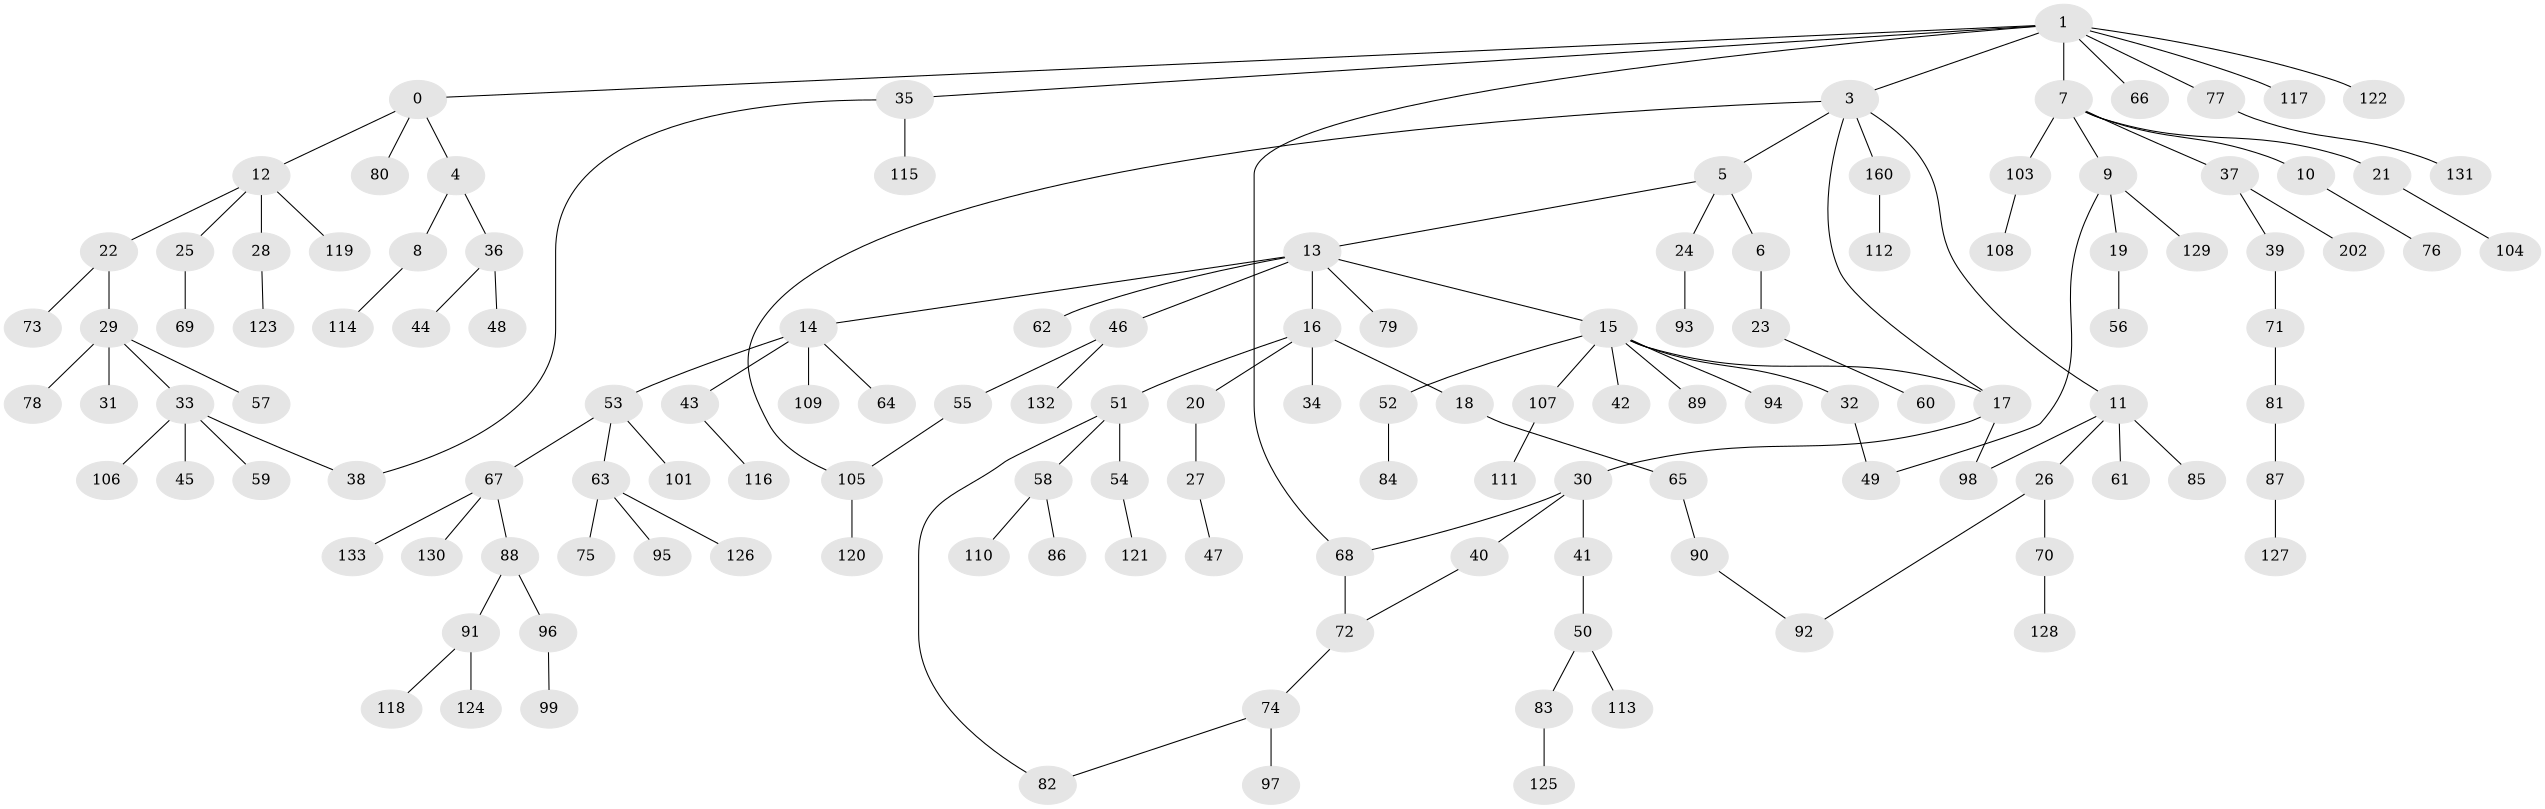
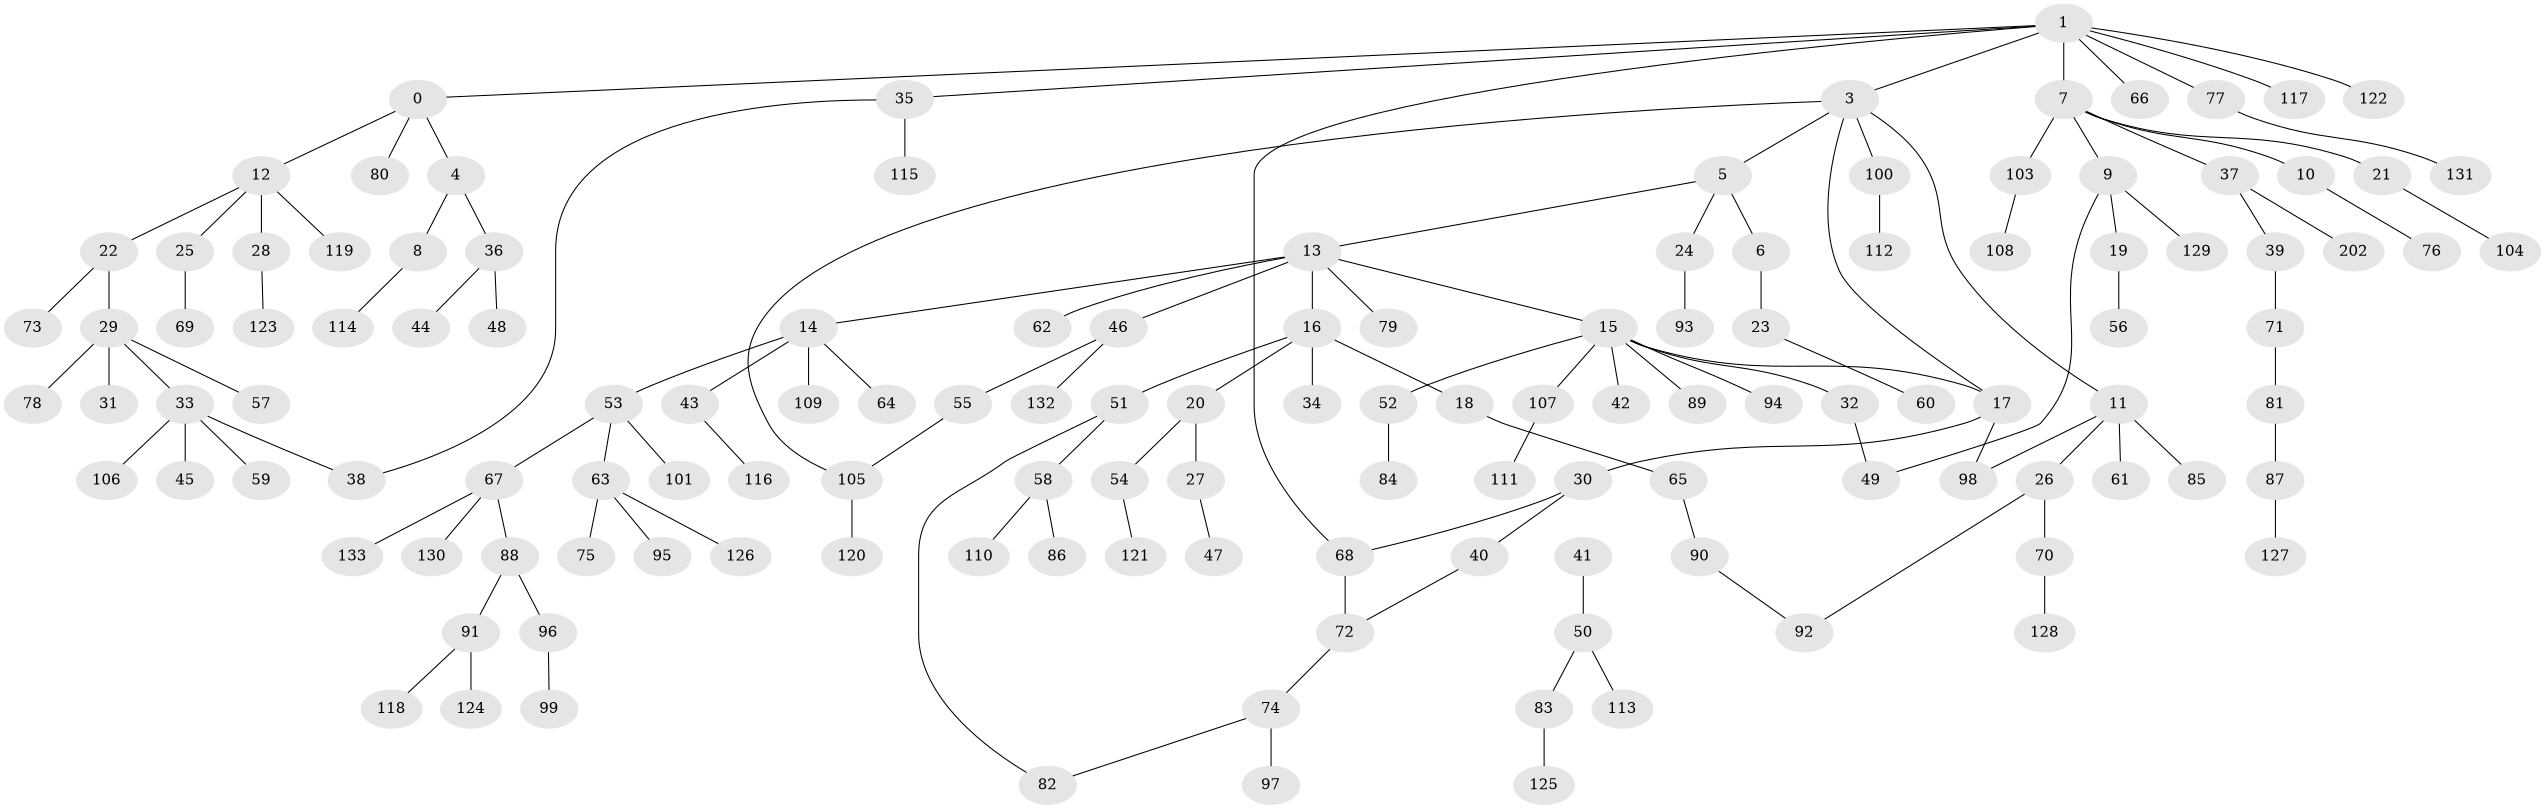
(1880, 176) -> (1880, 176)
(1120, 442) -> (1158, 442)
(1583, 519) -> none
